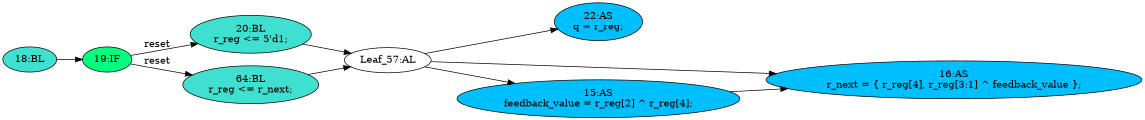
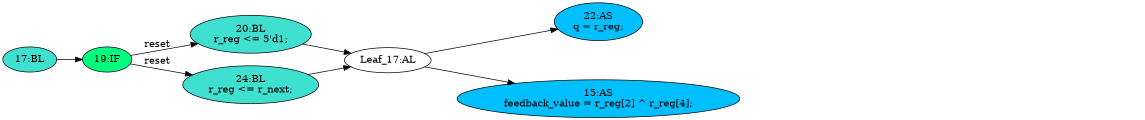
(30, 59) -> (30, 59)
(388, 60) -> (388, 60)
(954, 80) -> none
(251, 85) -> (251, 85)
